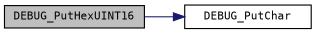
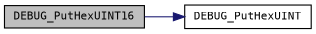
(248, 17) -> (248, 17)
